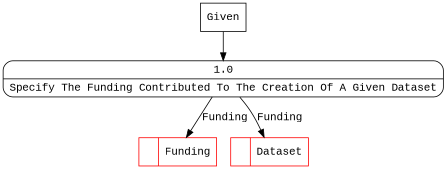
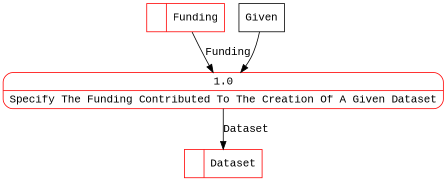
(223, 79) -> (223, 91)
(201, 114) -> (200, 49)
(280, 117) -> (246, 129)
